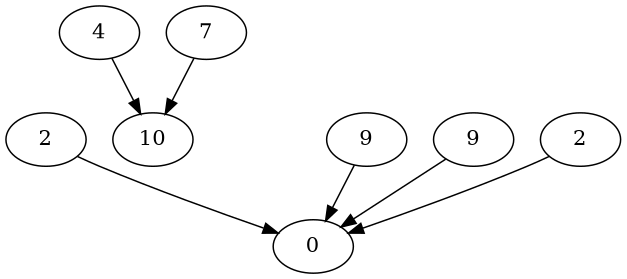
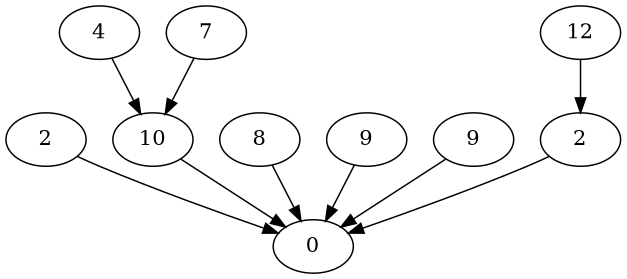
none -> (581, 33)
none -> (260, 140)
none -> (227, 189)
